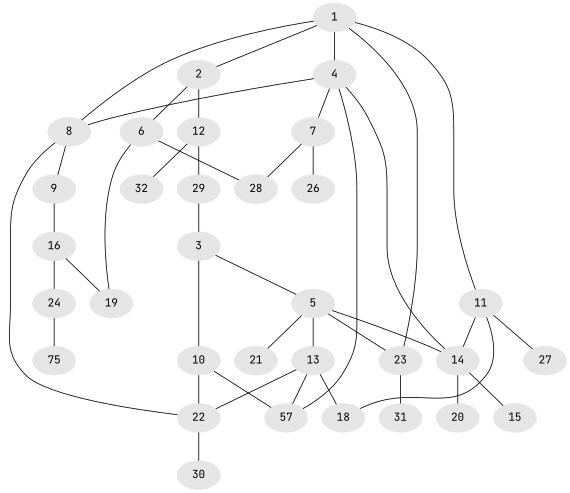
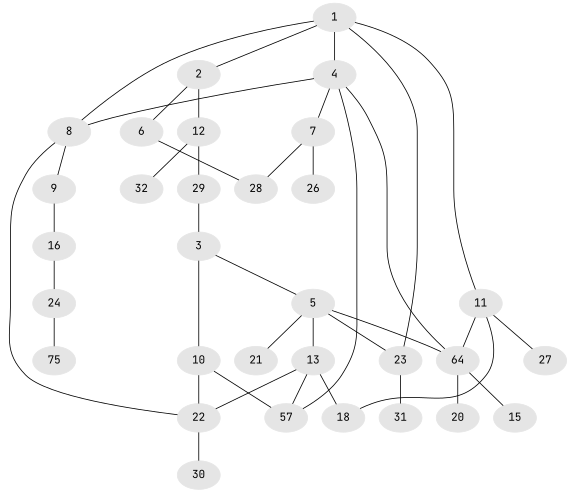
(111, 303) -> none
(458, 361) -> (458, 361)
